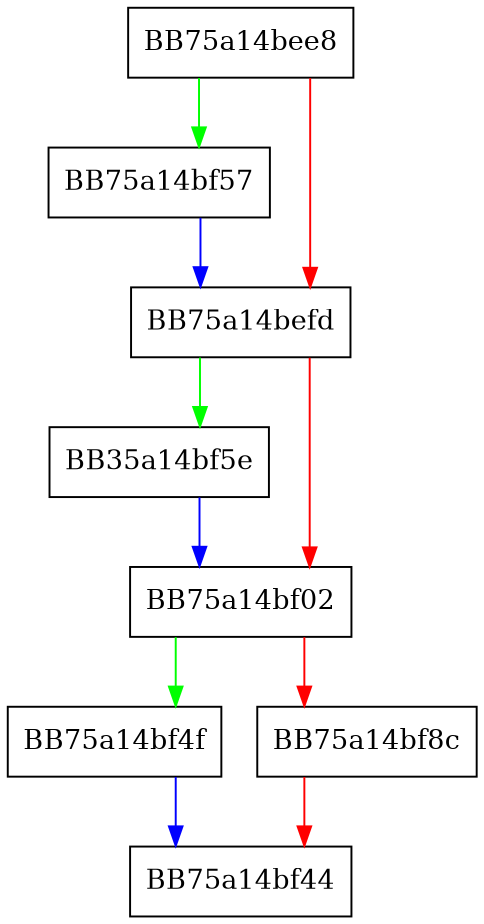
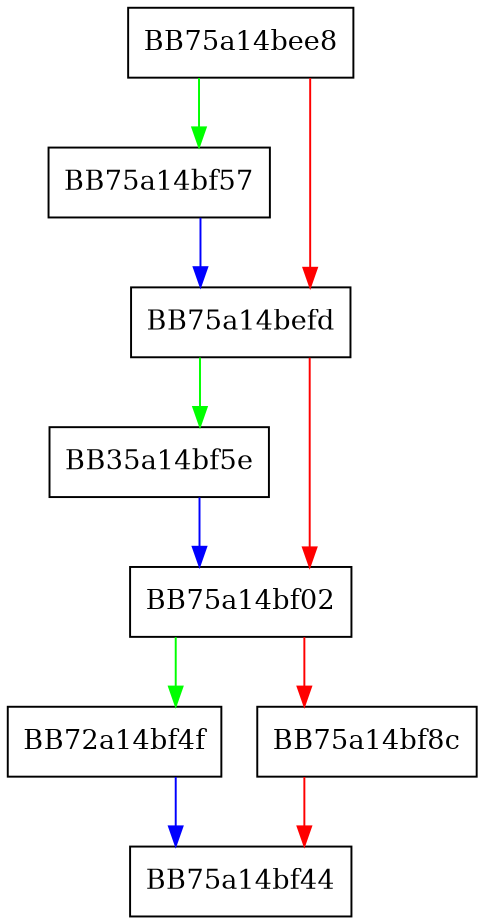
(115, 742) -> (115, 742)
